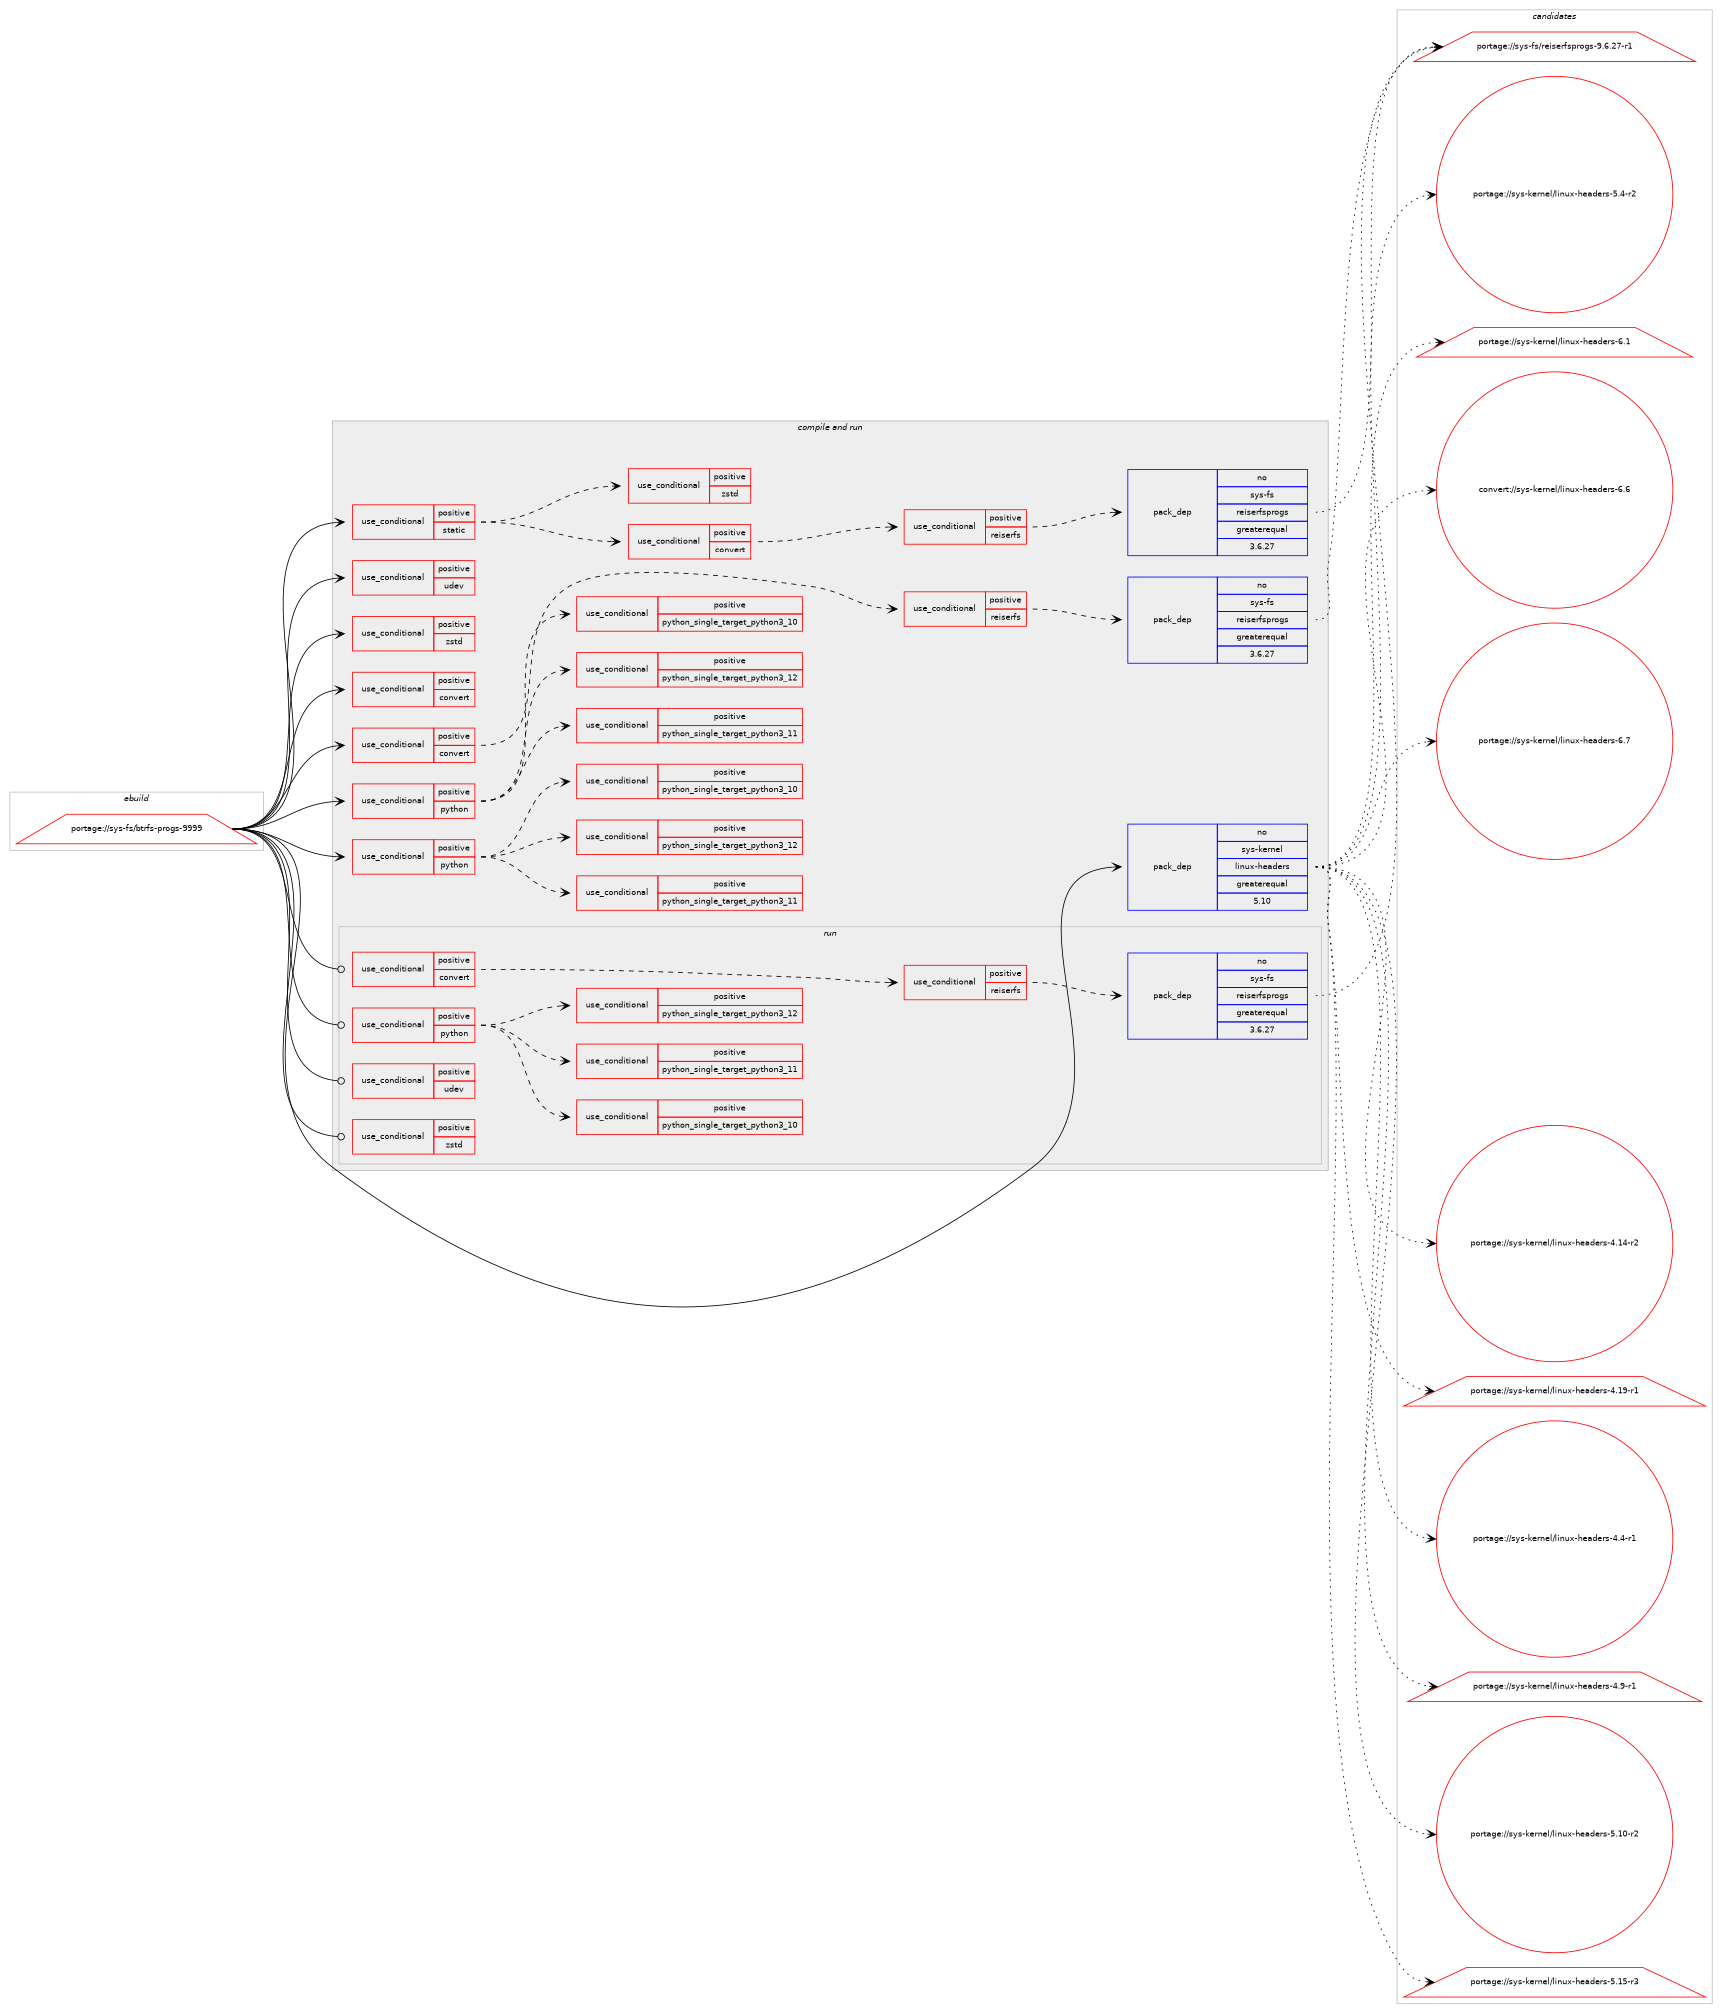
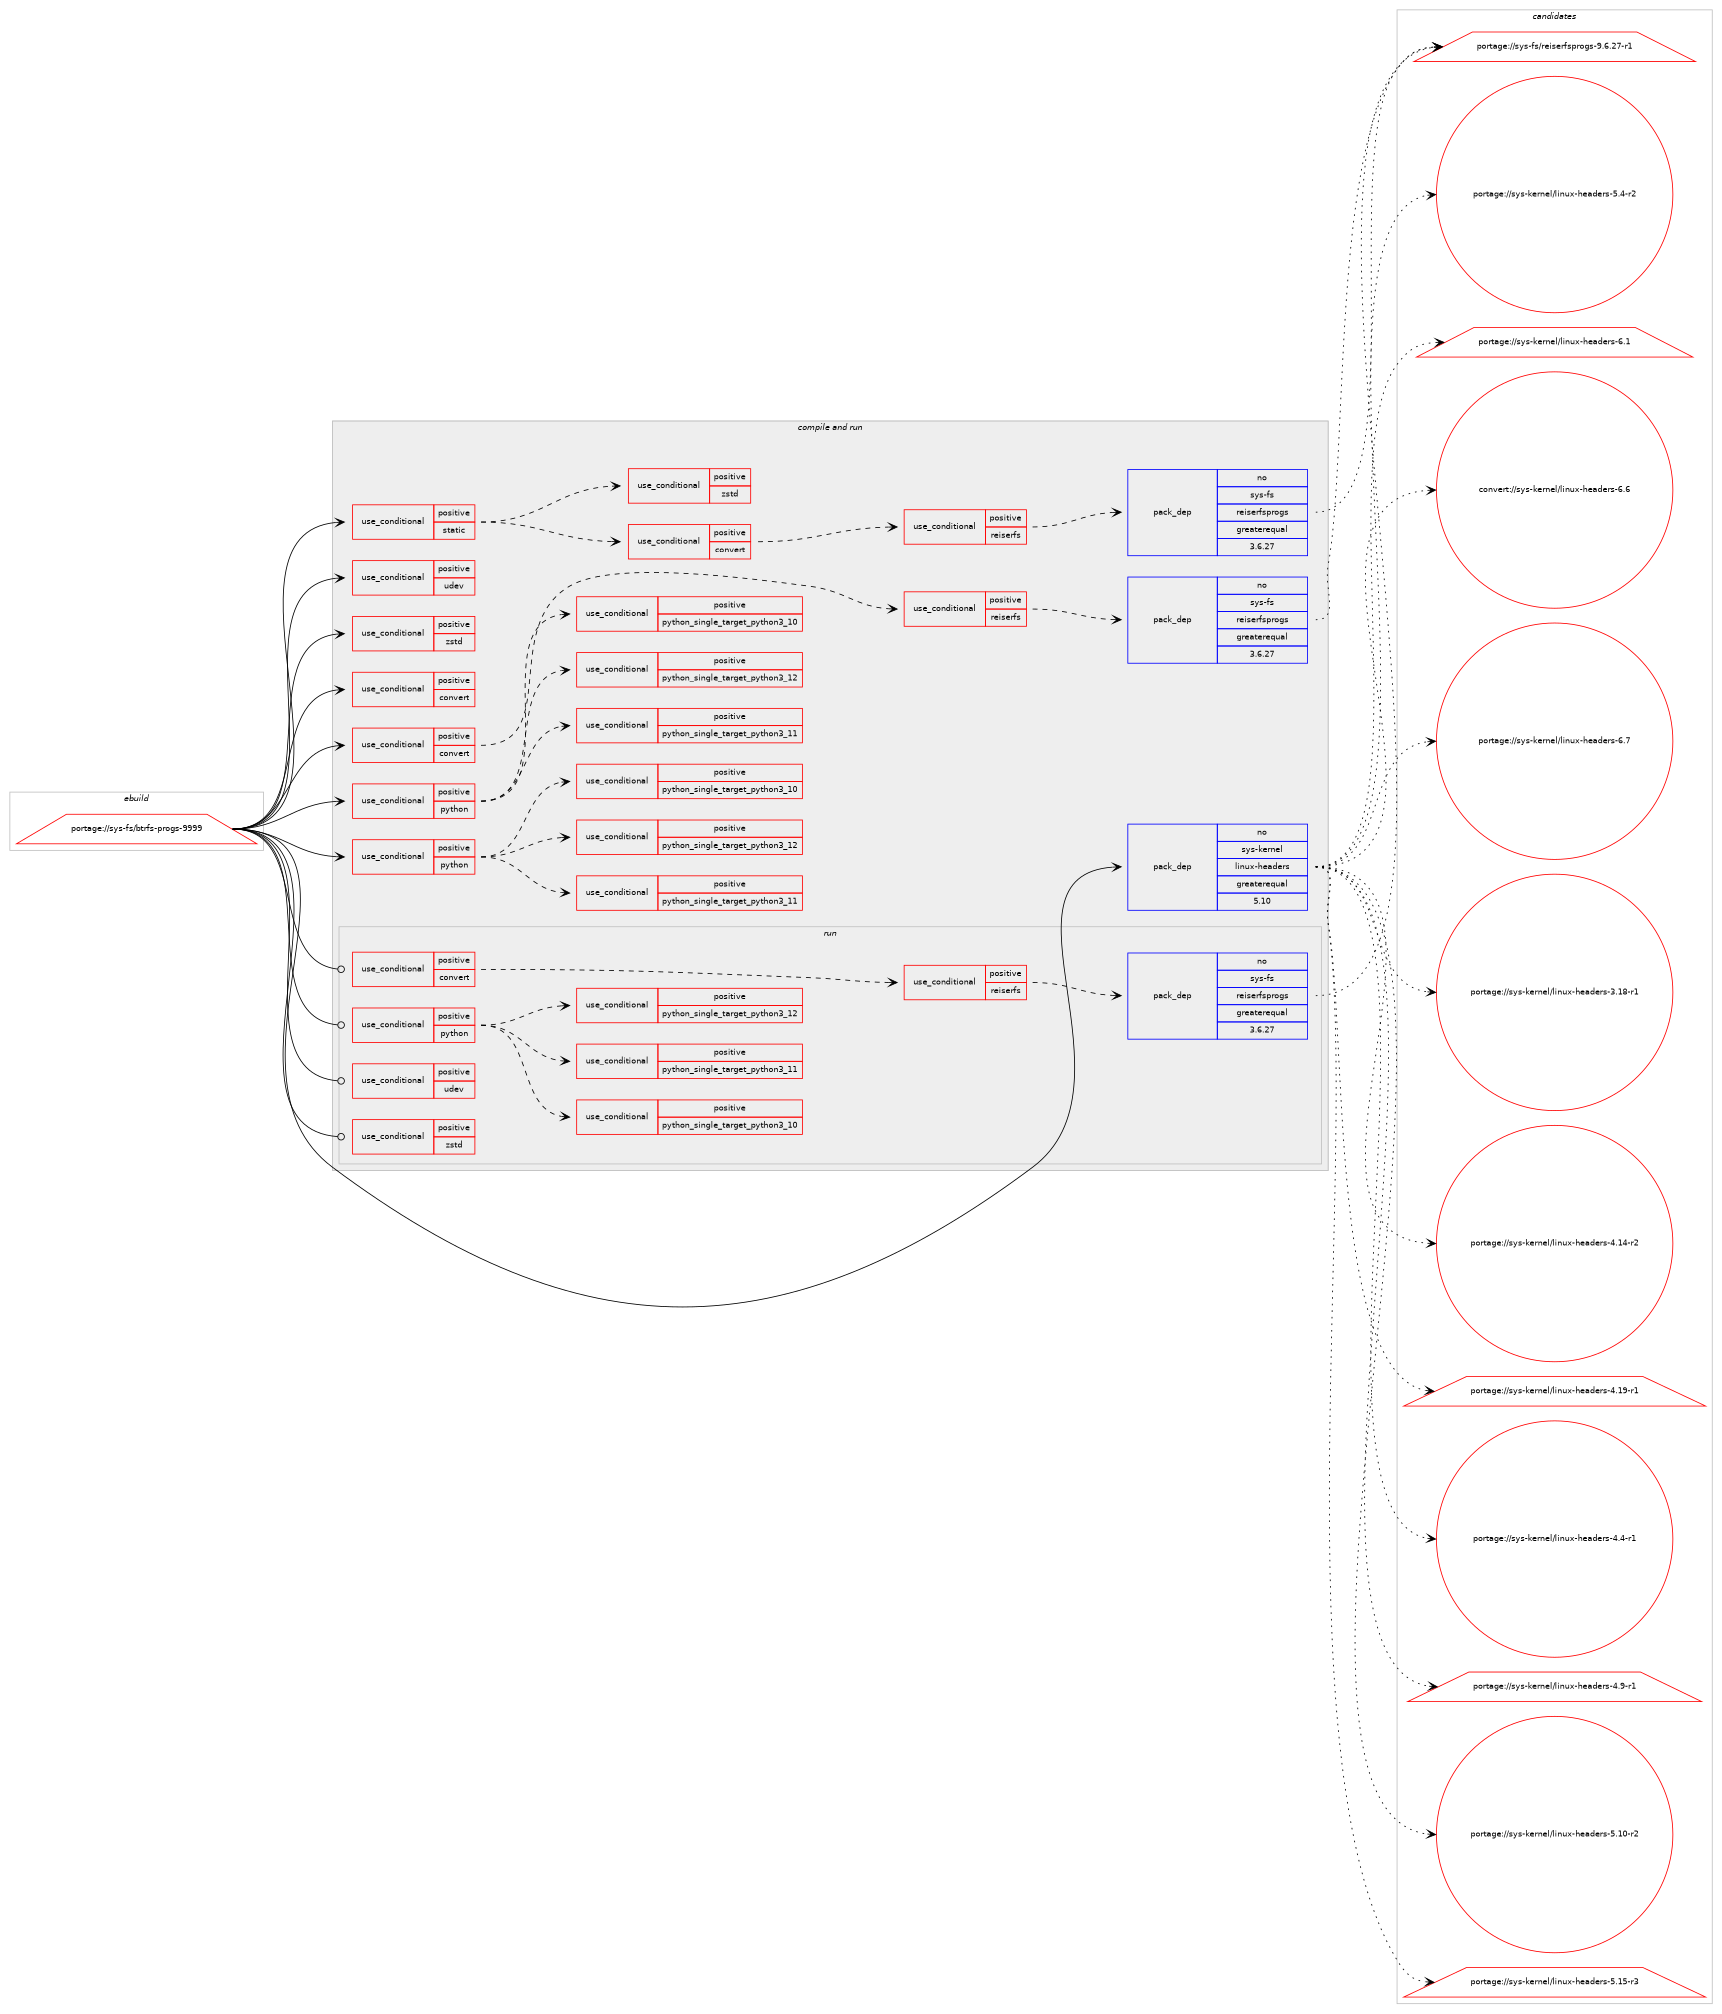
none -> (1555, 992)
